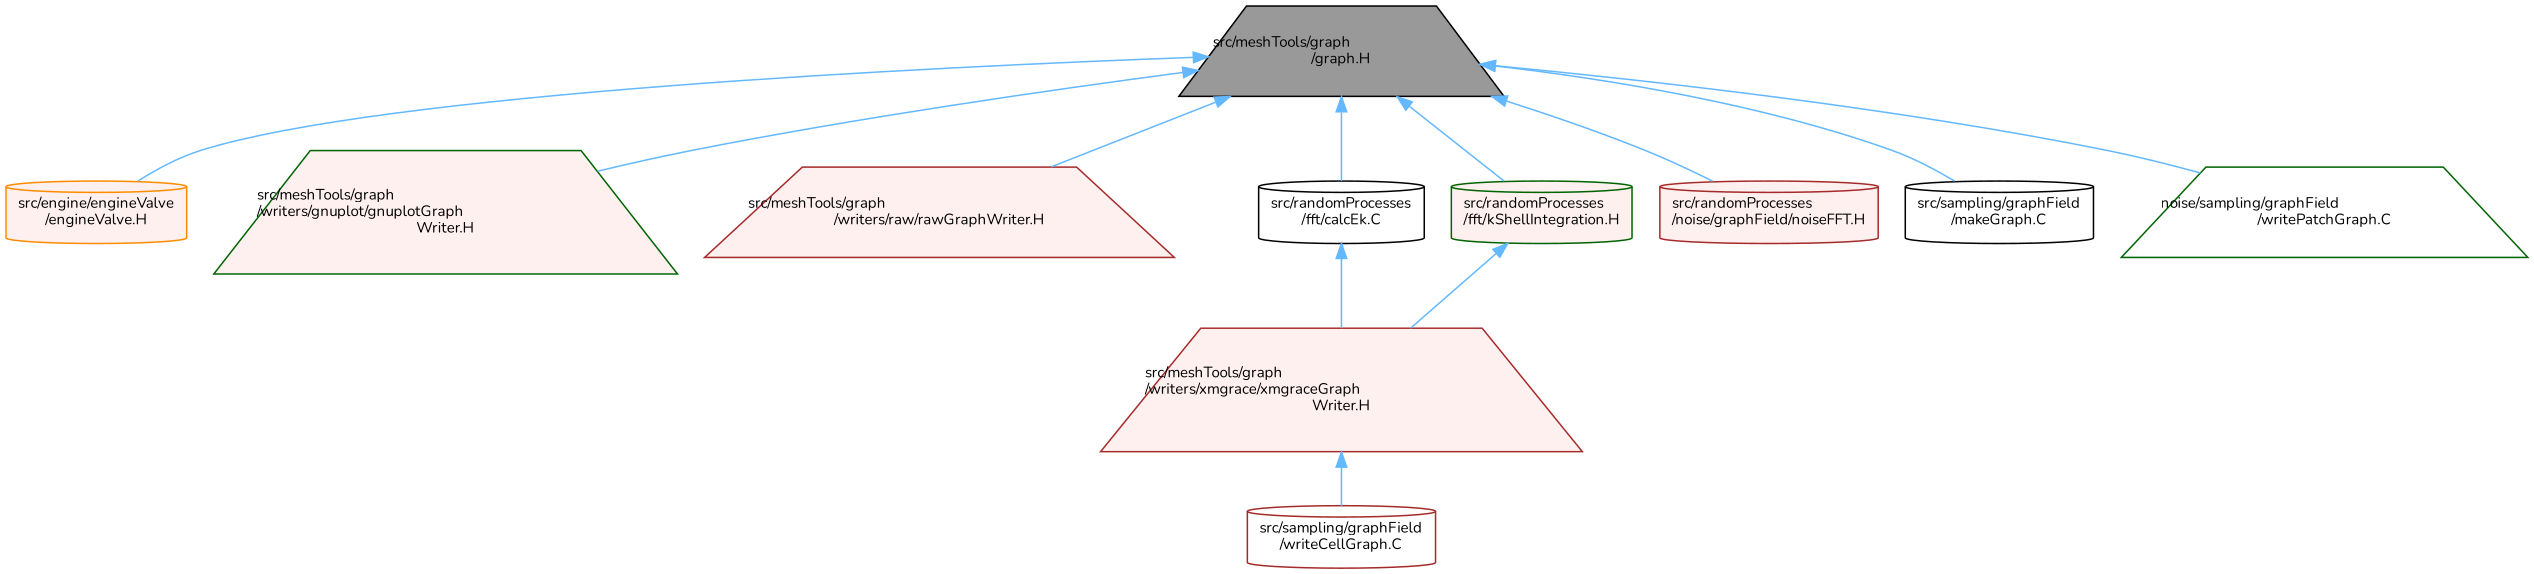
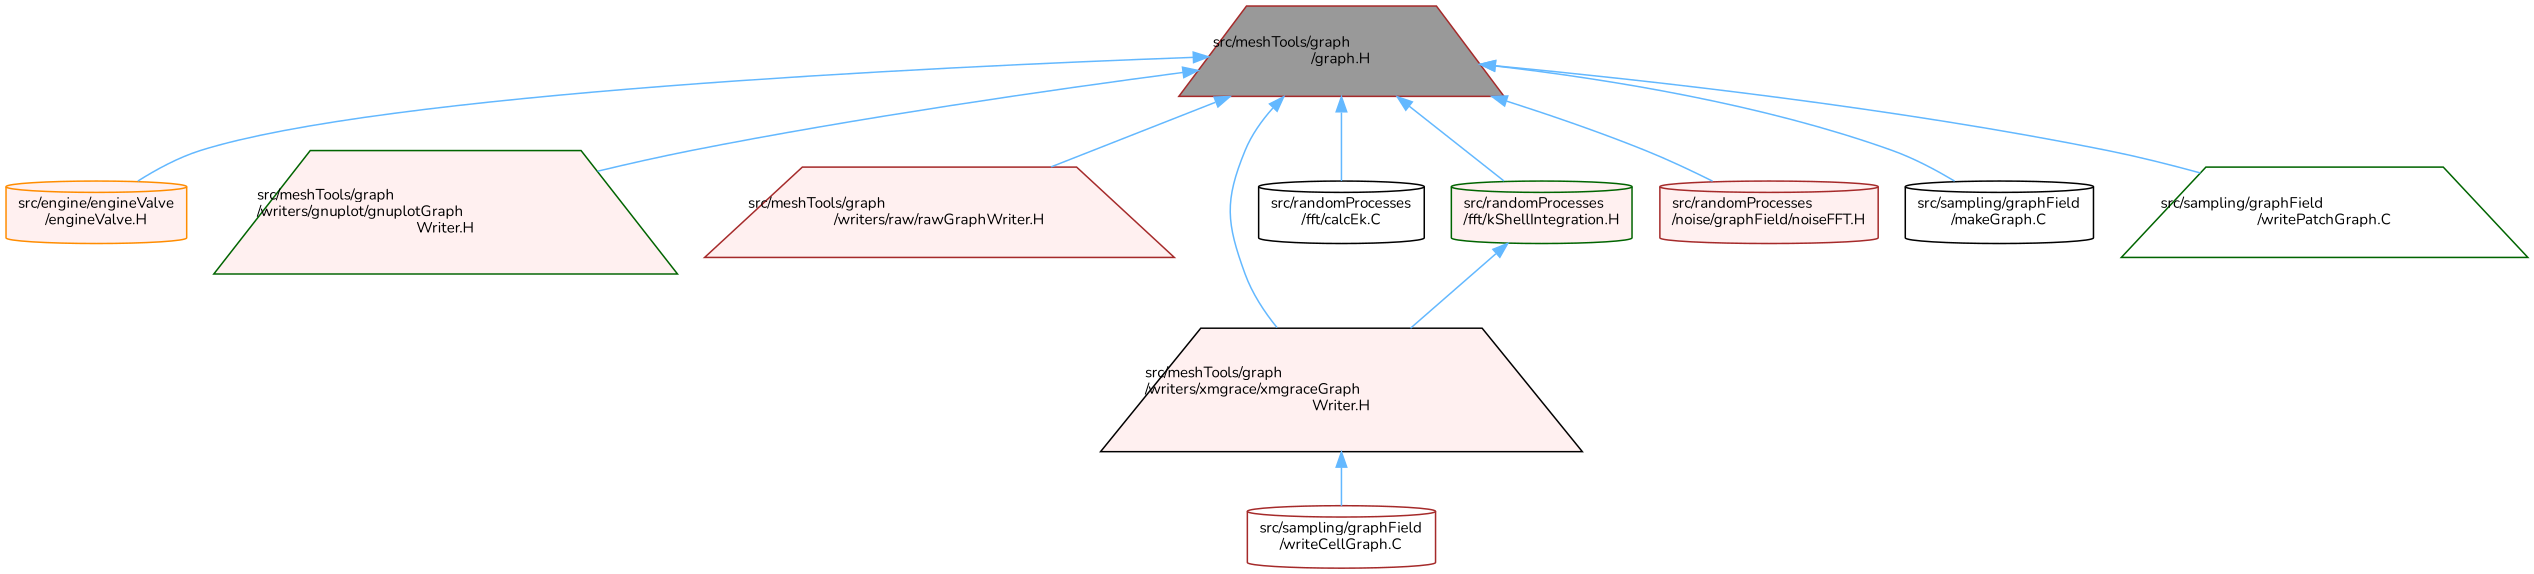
(1341, 51) -> (1341, 51)
(2325, 212) -> (2325, 212)
(1341, 293) -> (1231, 218)
(1341, 390) -> (1341, 390)
